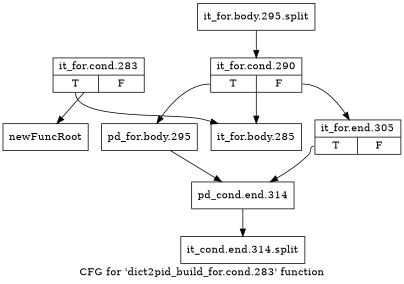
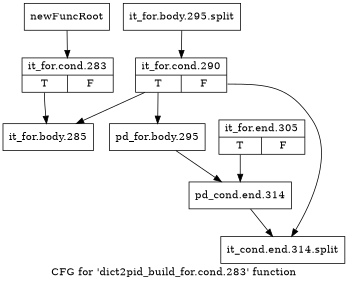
(327, 94) -> (316, 129)
(73, 105) -> (67, 40)
